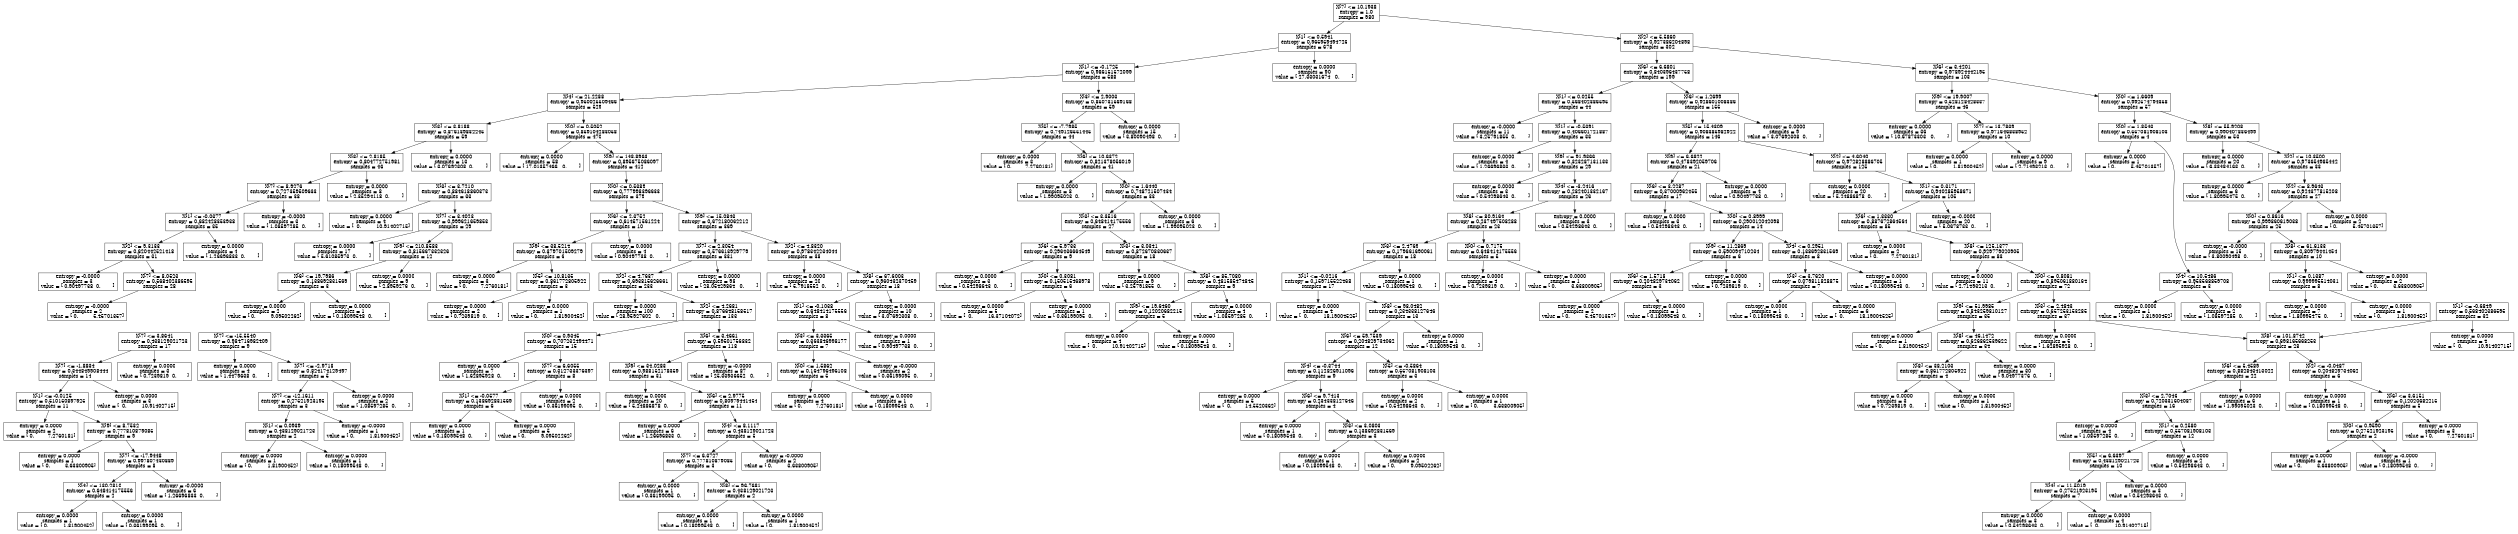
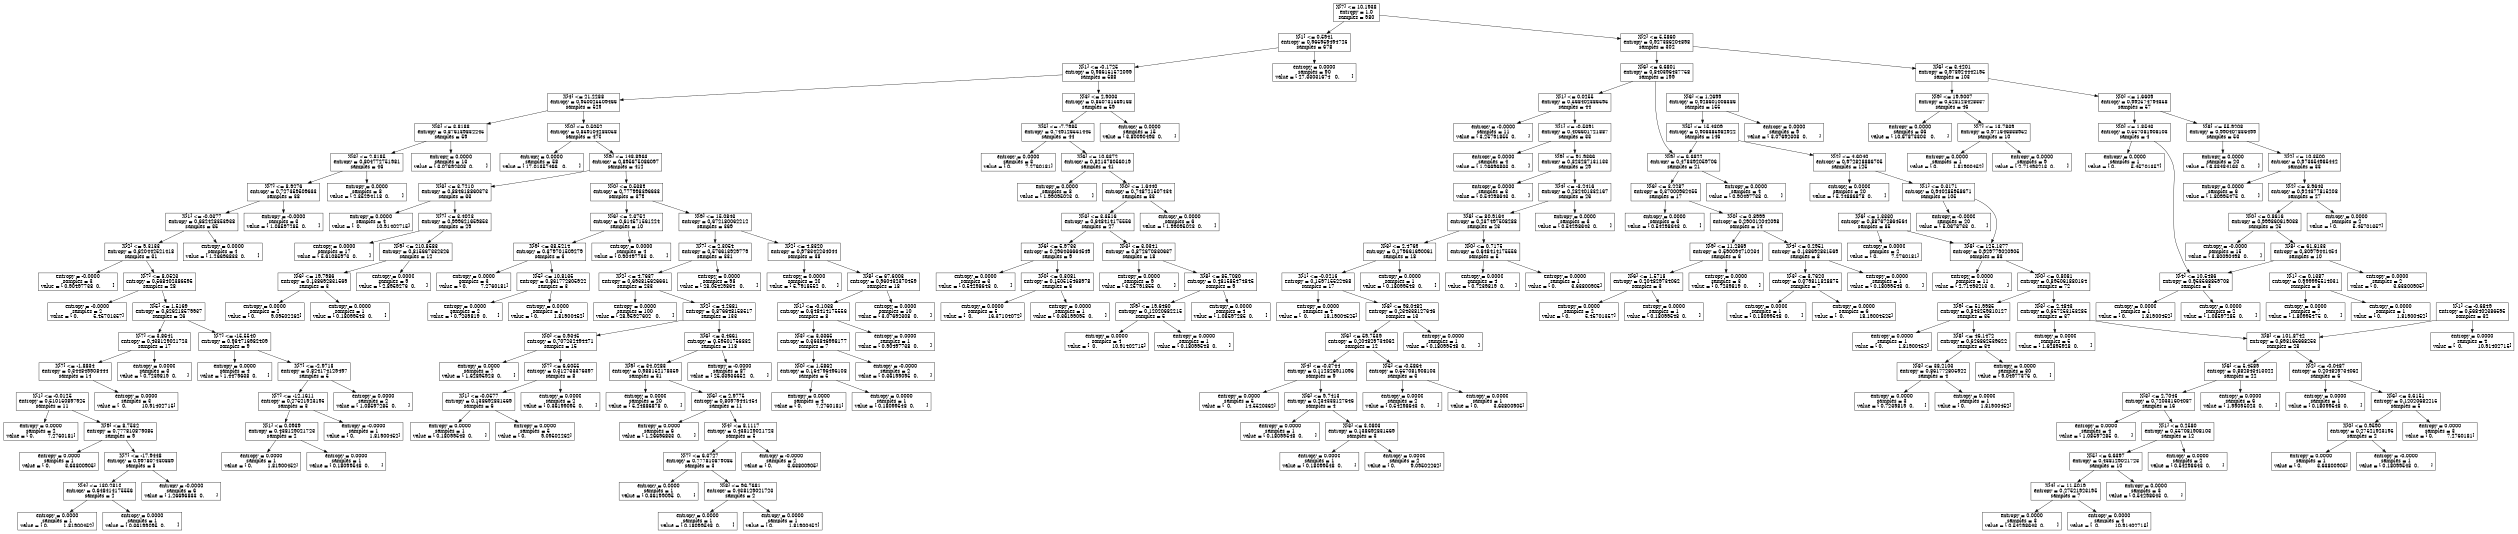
(1678, 86) -> (1657, 118)
none -> (542, 179)
(1908, 206) -> (1995, 215)
(2306, 265) -> (2252, 266)
none -> (169, 312)
(65, 385) -> none
